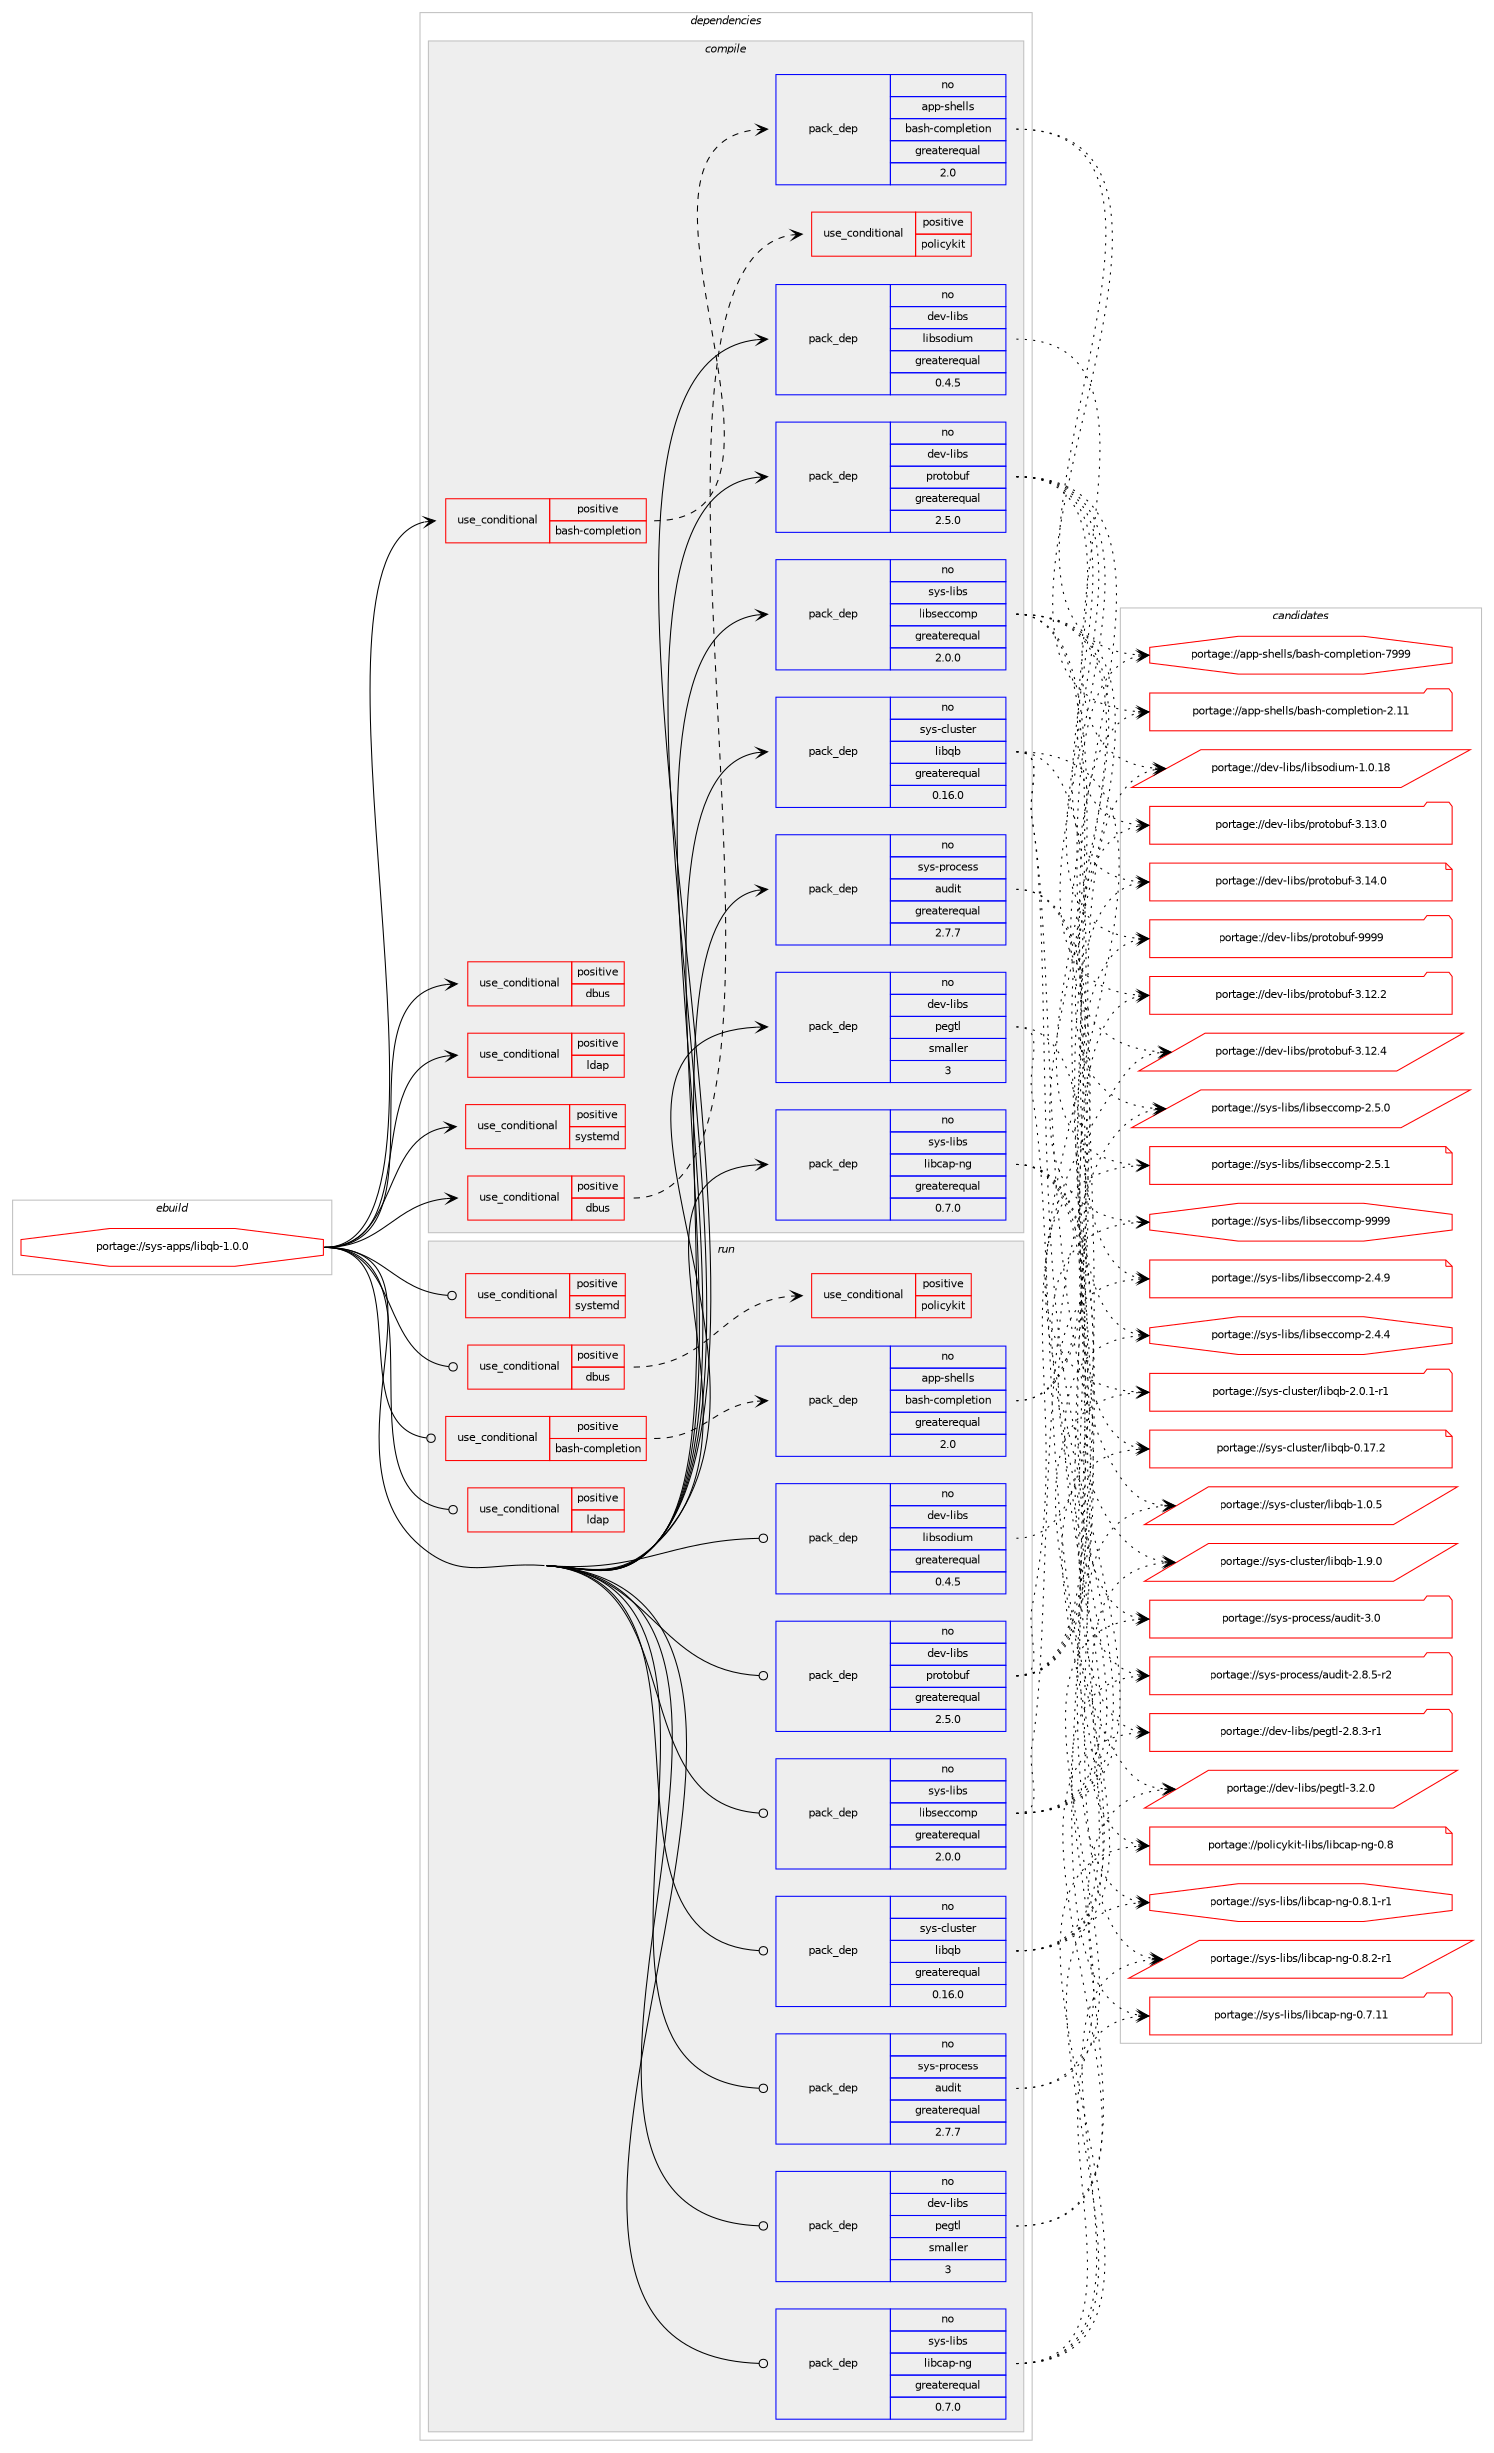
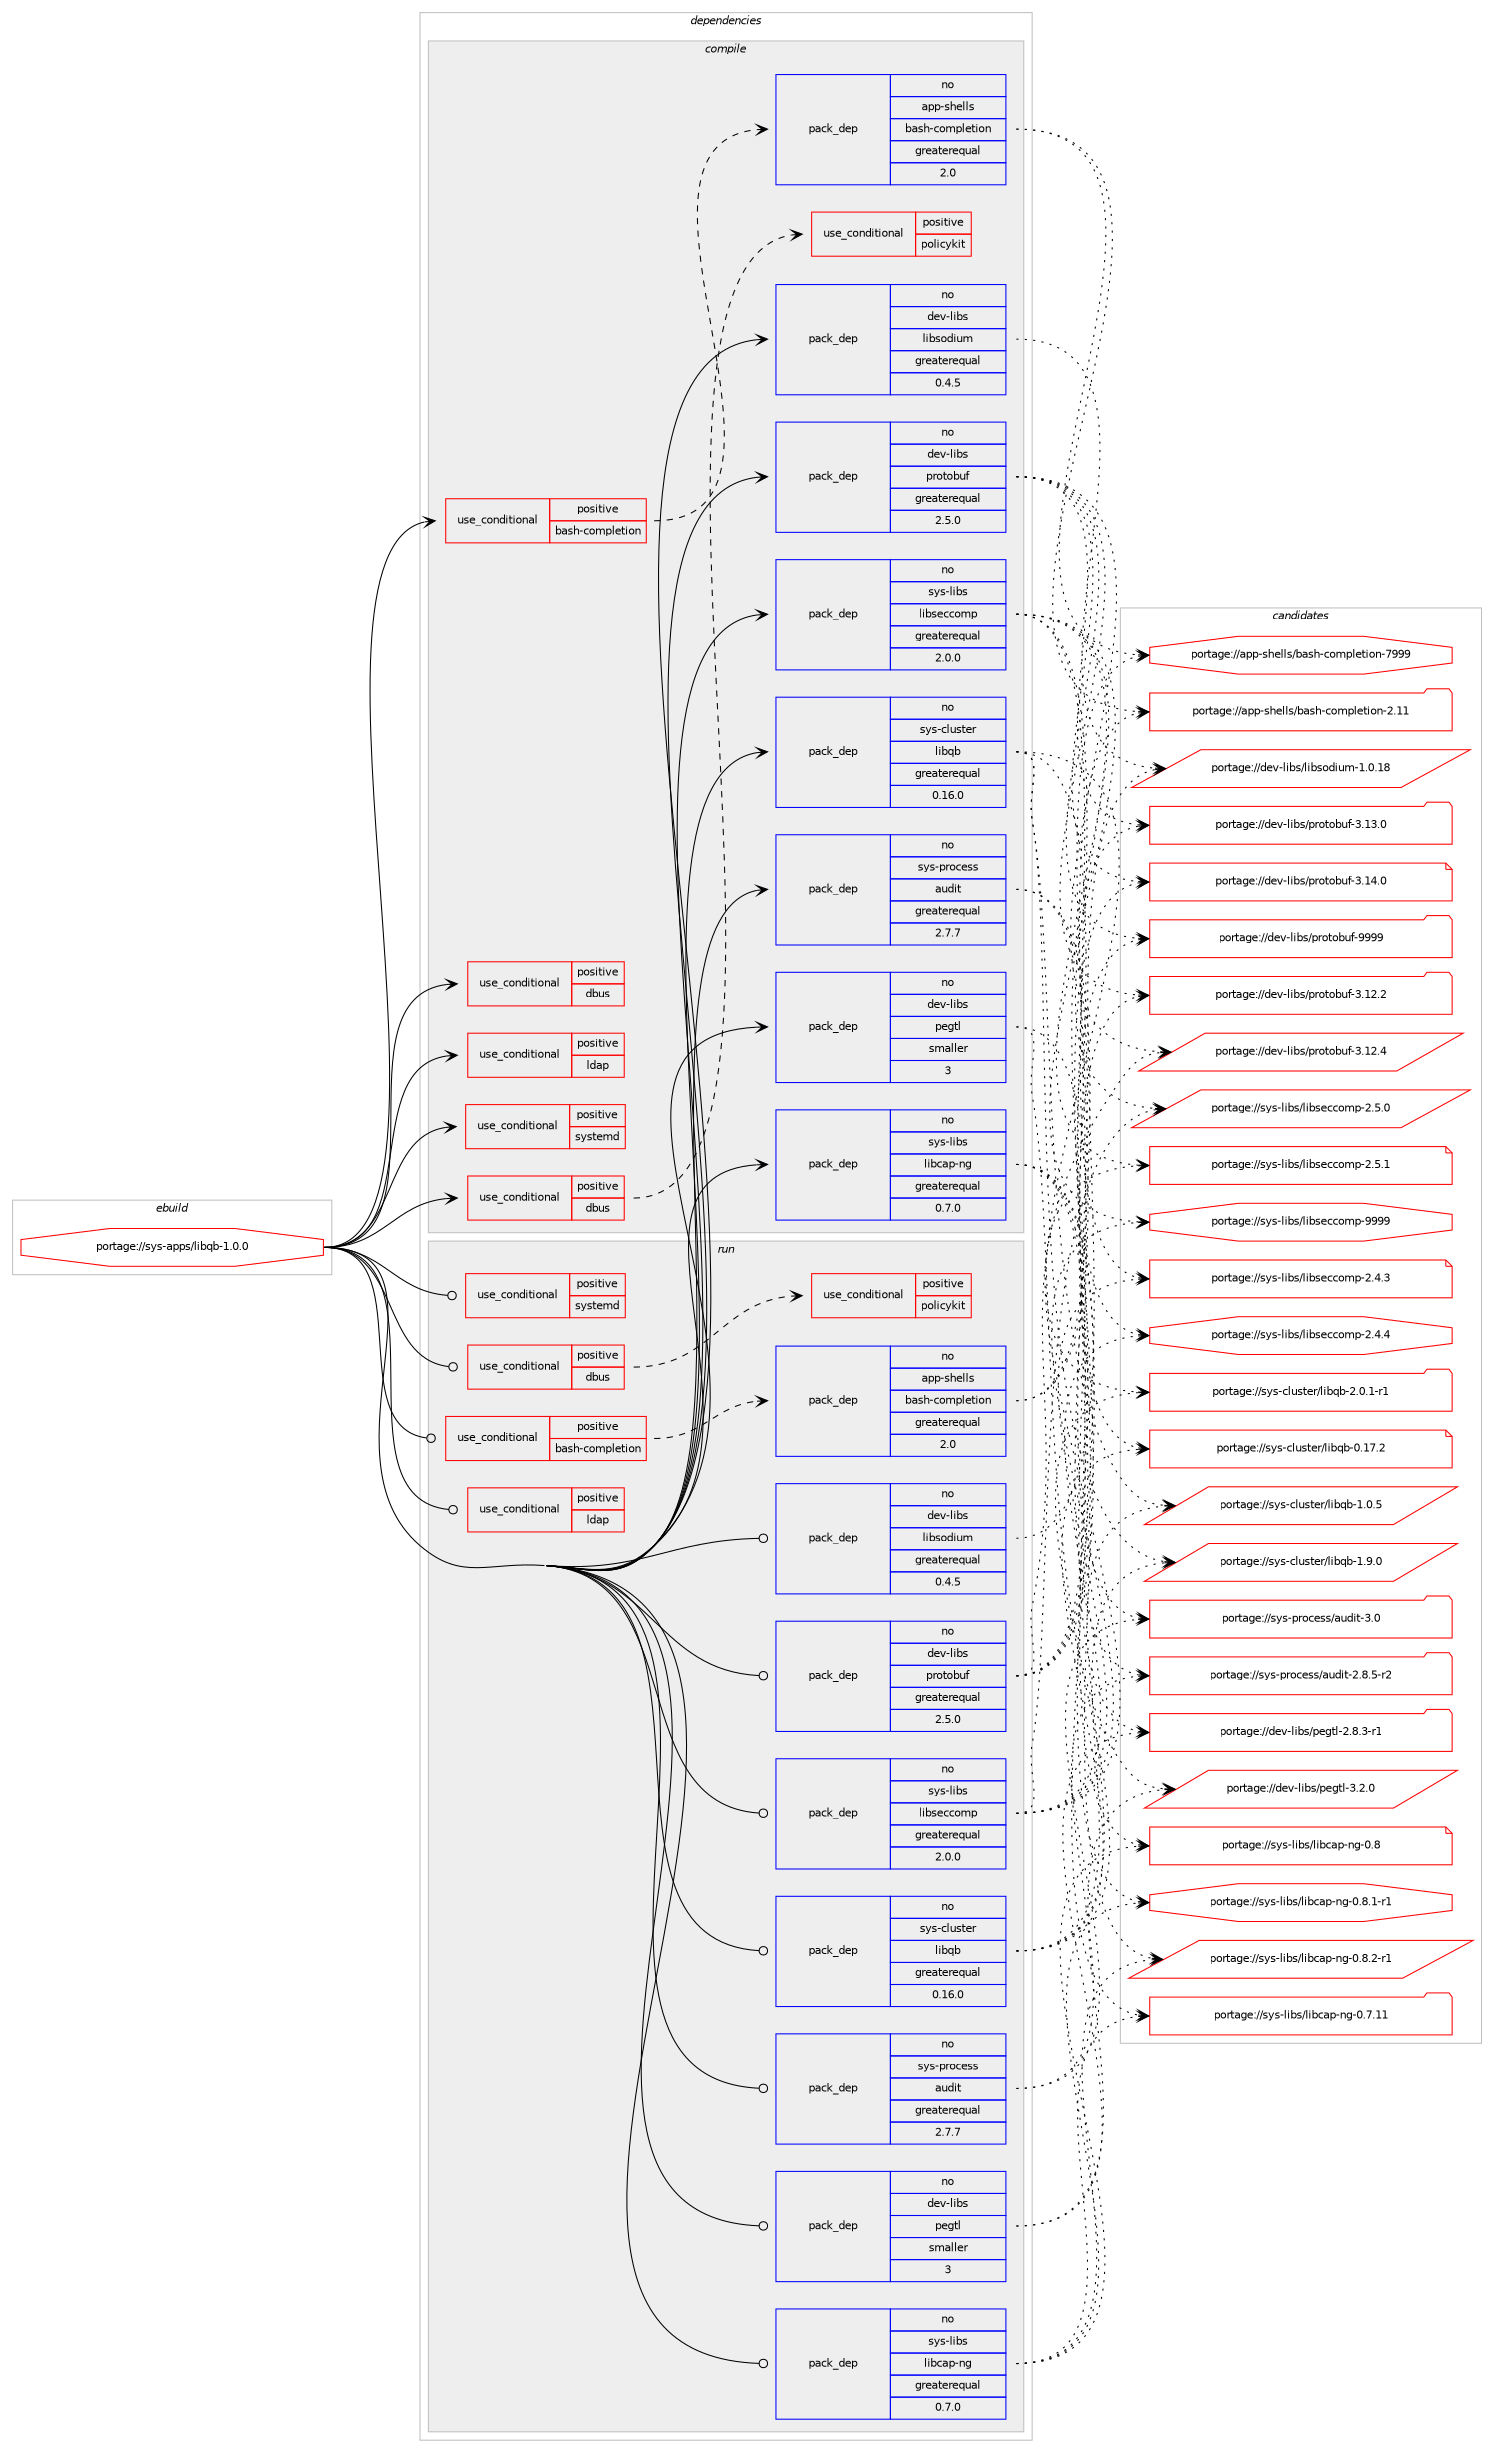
(1301, 1279) -> (1301, 1279)
(1301, 1846) -> (1301, 1846)
